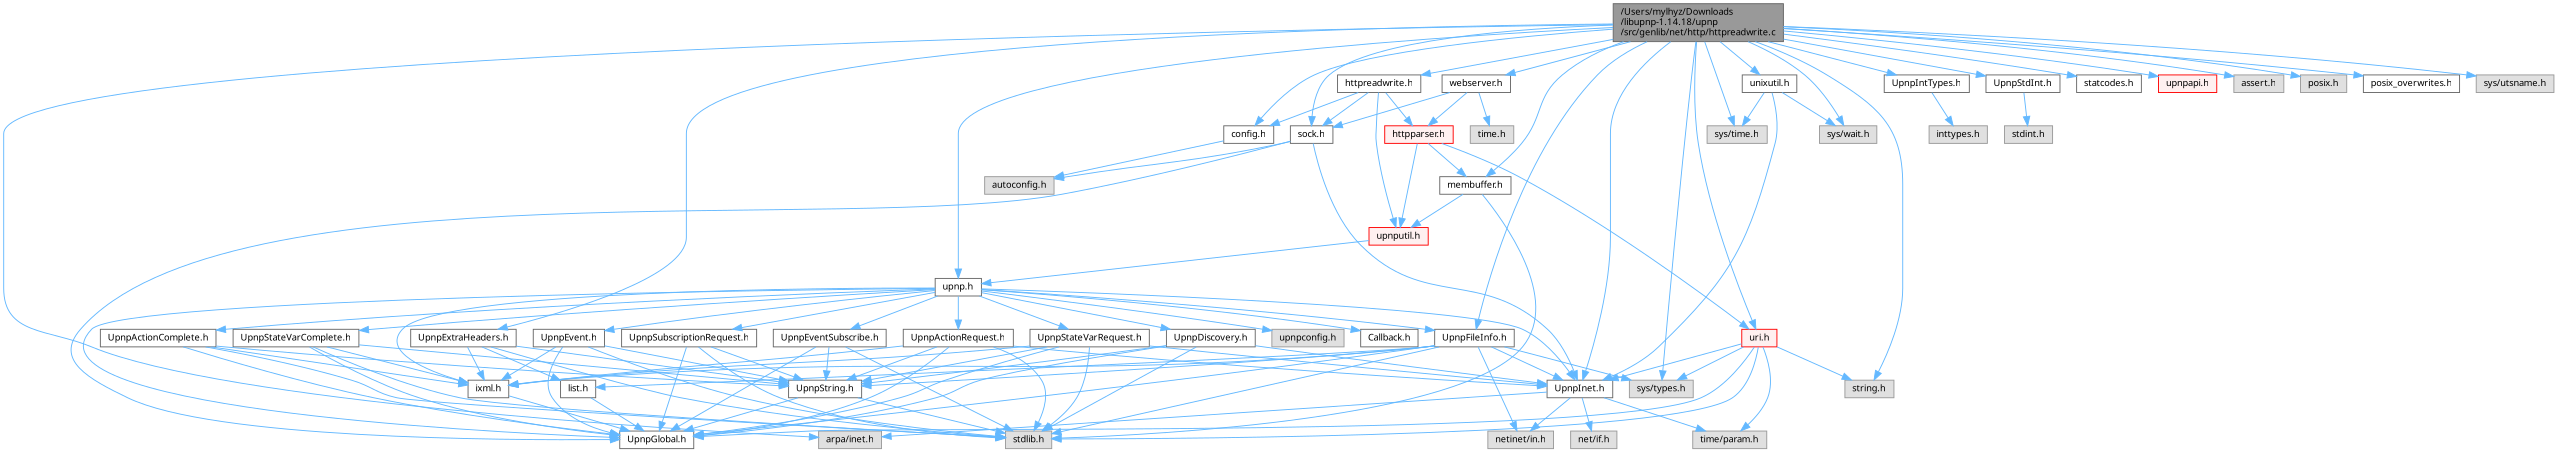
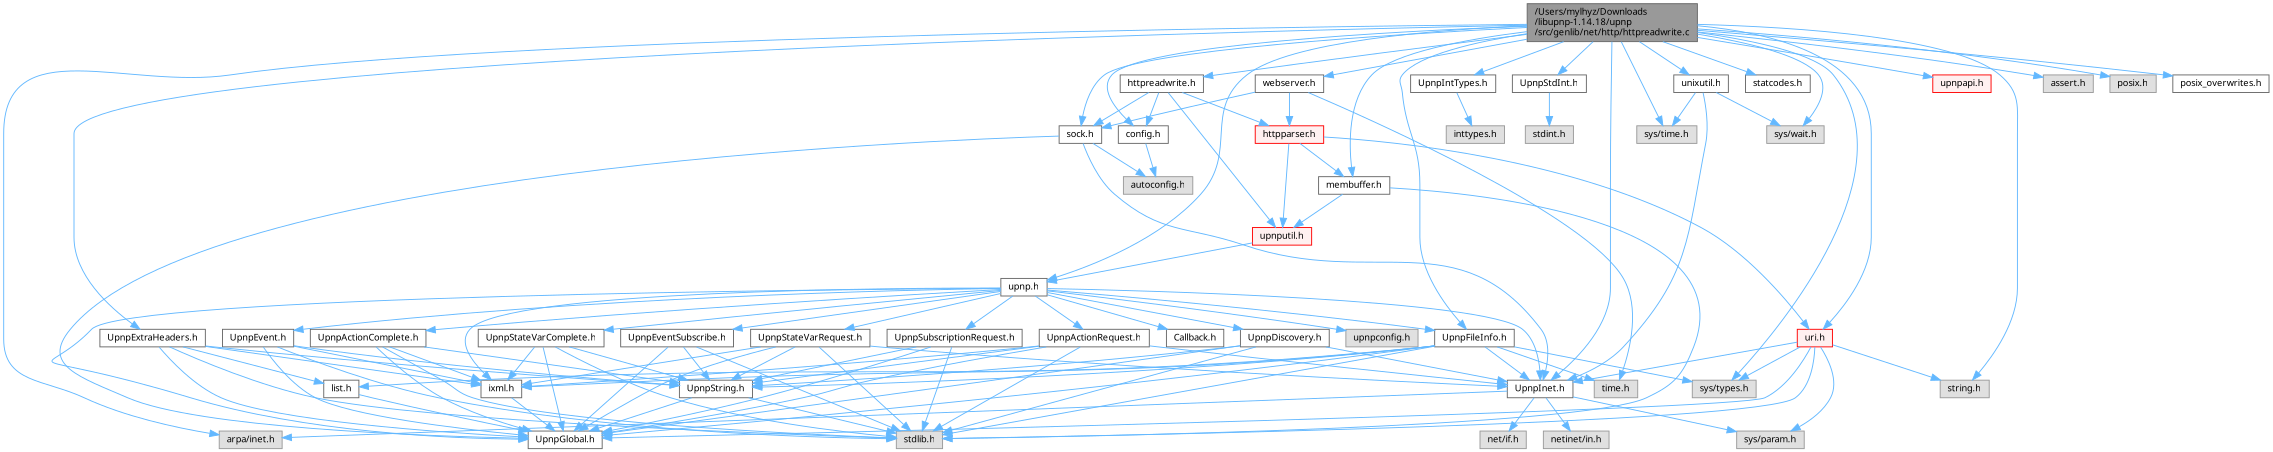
(2515, 84) -> none
(1504, 402) -> (1532, 359)
none -> (329, 420)
(1730, 440) -> (1770, 440)
